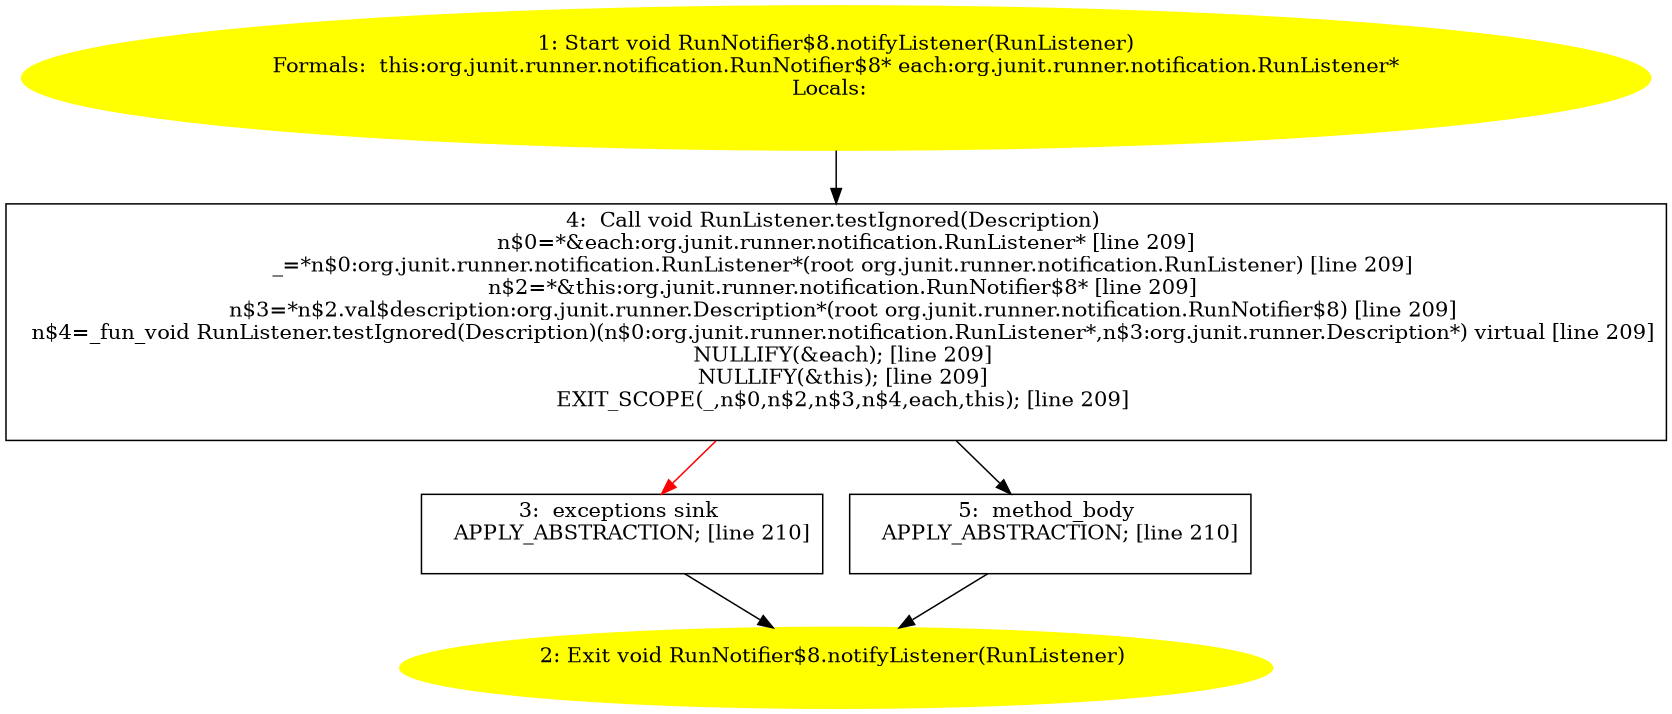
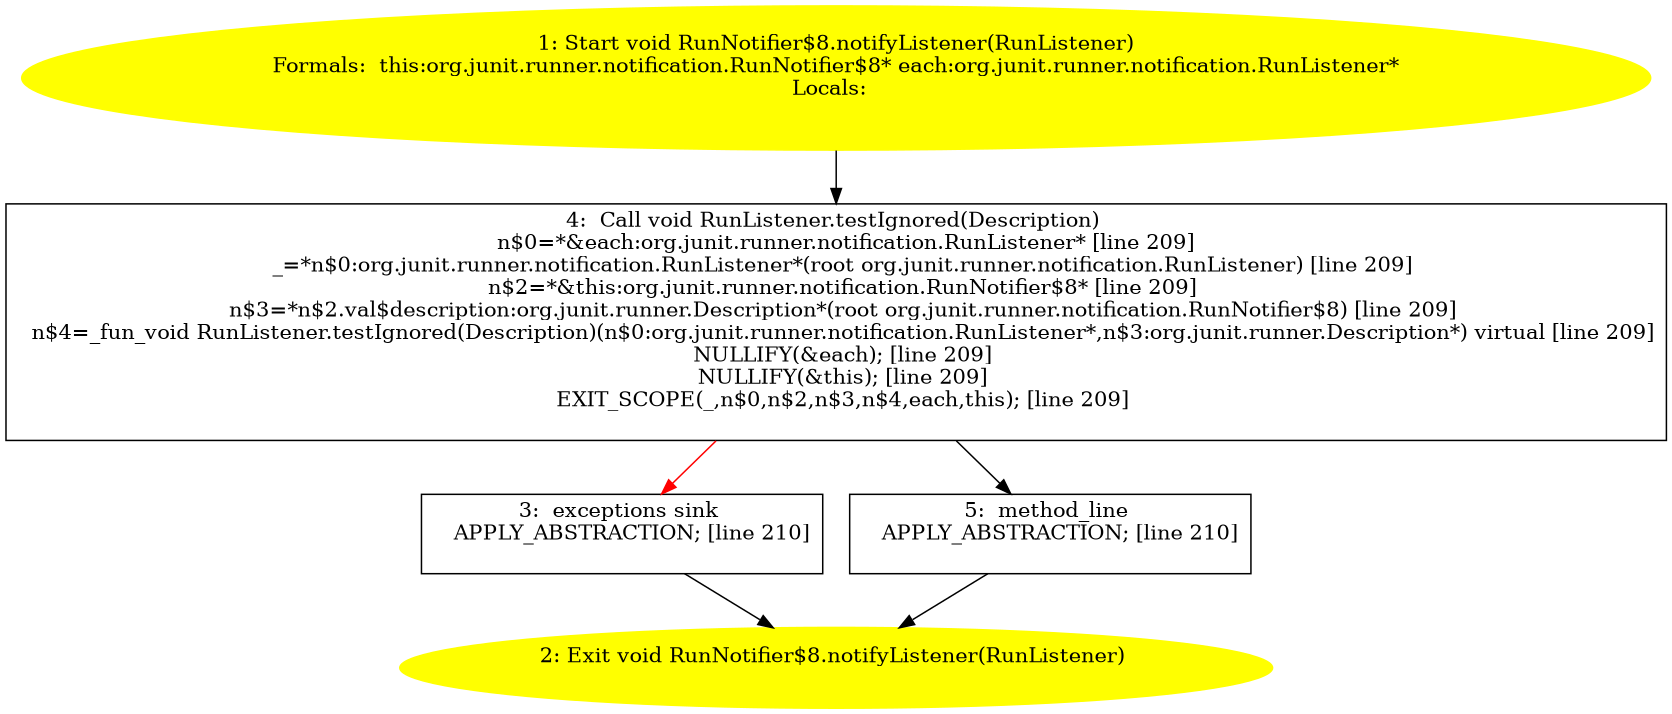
(1050, 534) -> (1050, 534)
